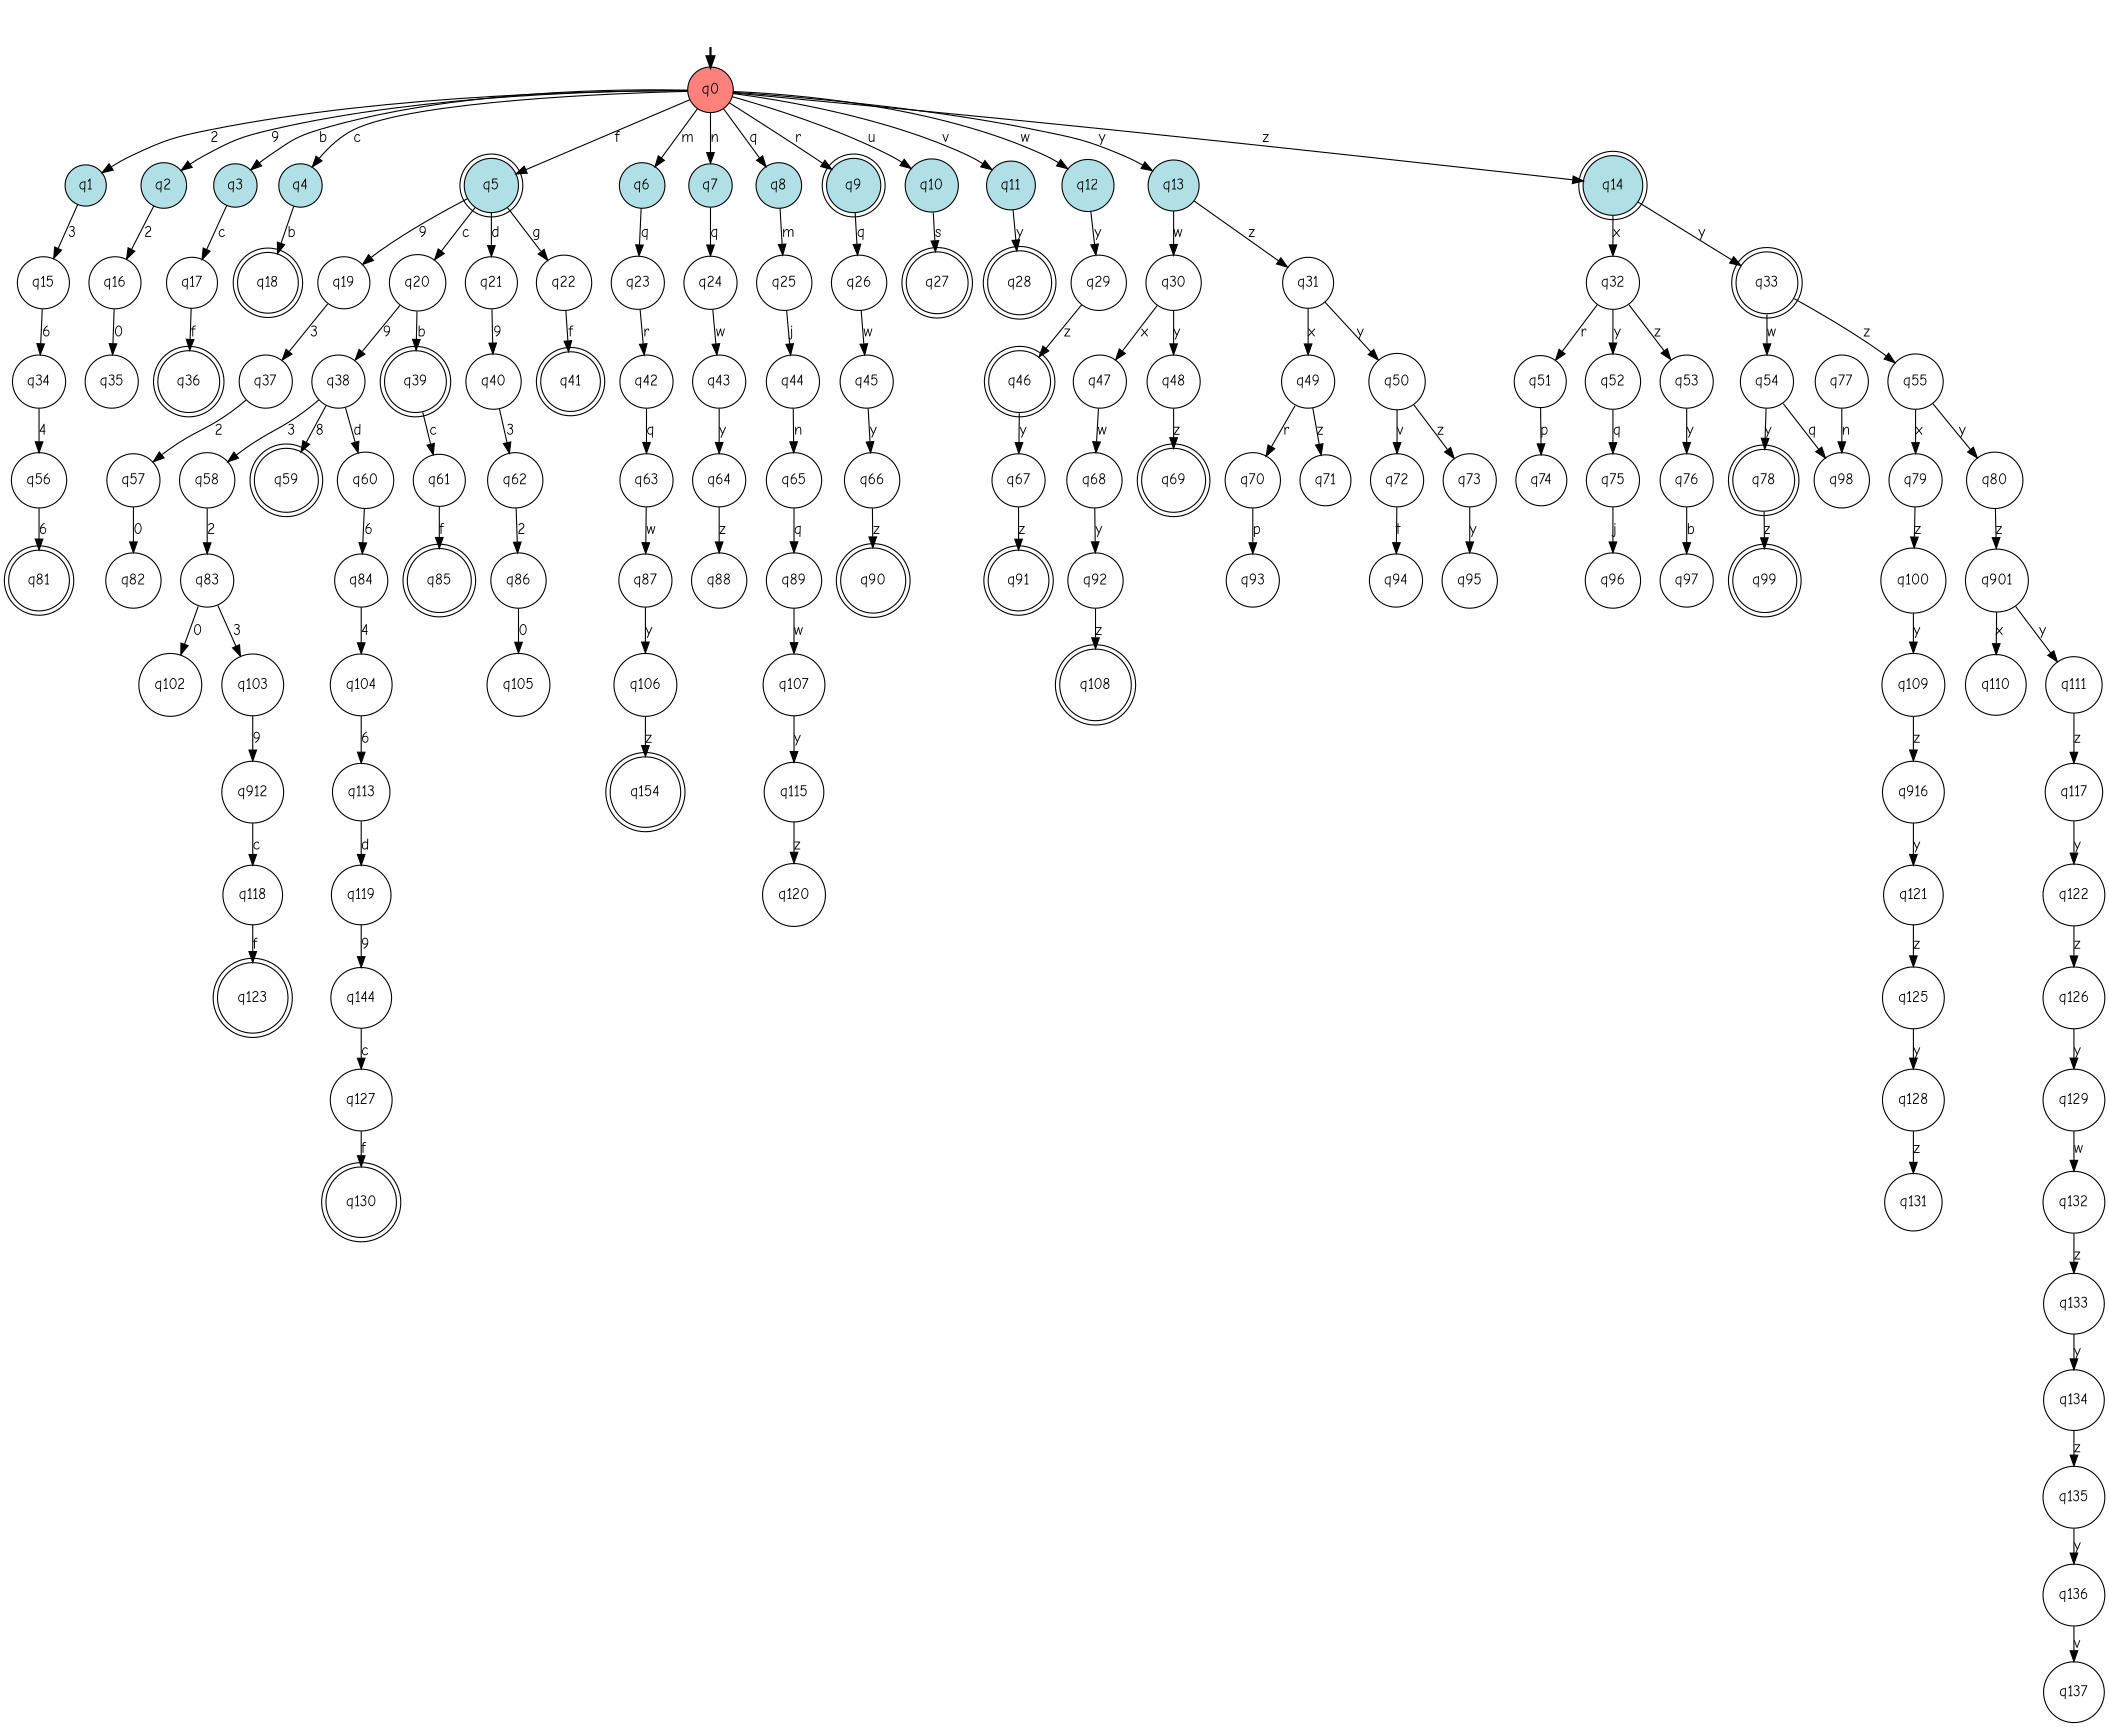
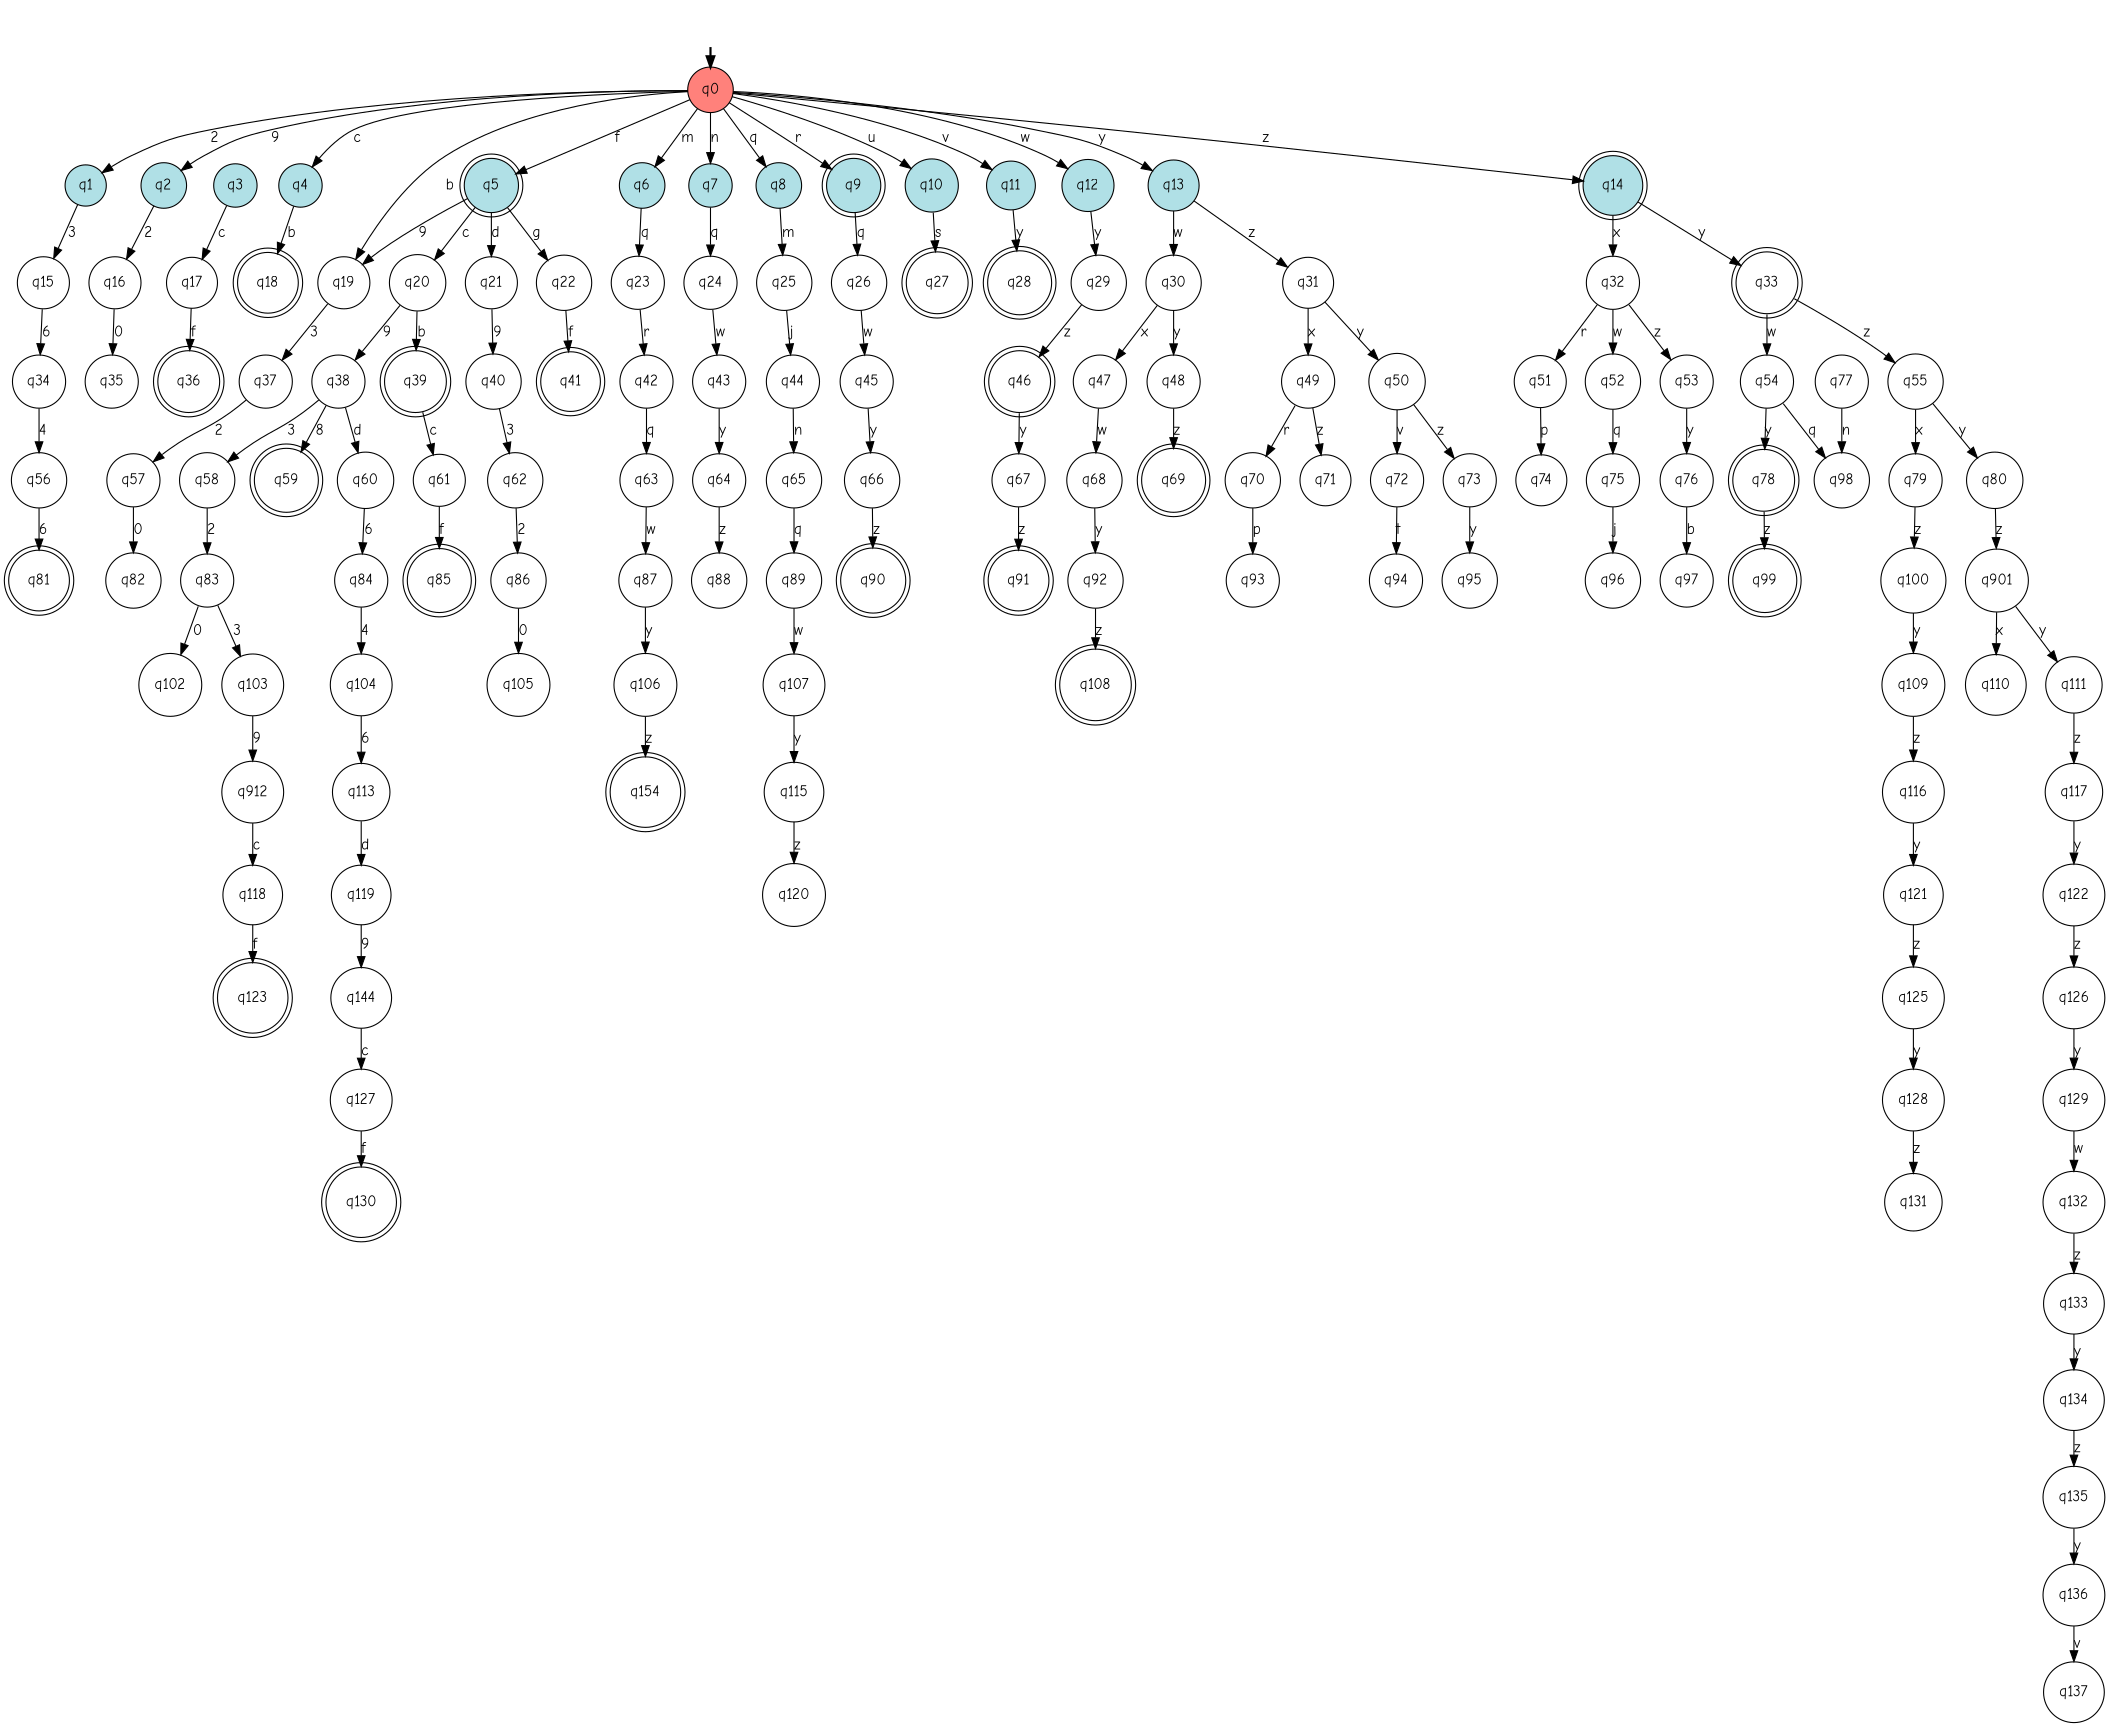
(468, 101) -> (502, 128)
(1618, 332) -> (1618, 332)
(1913, 792) -> (1913, 792)
